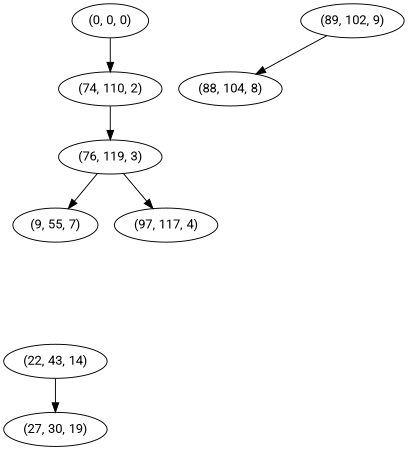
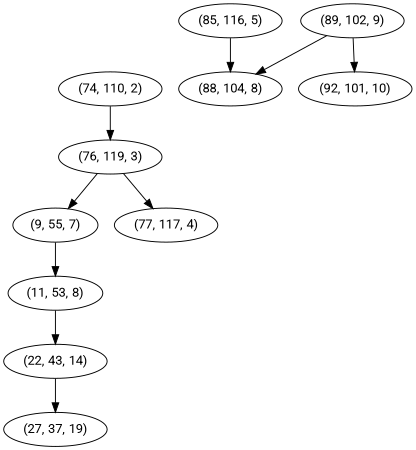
(110, 21) -> none
none -> (230, 21)
none -> (355, 89)
(166, 225) -> (166, 225)
none -> (55, 293)
(55, 429) -> (55, 429)
